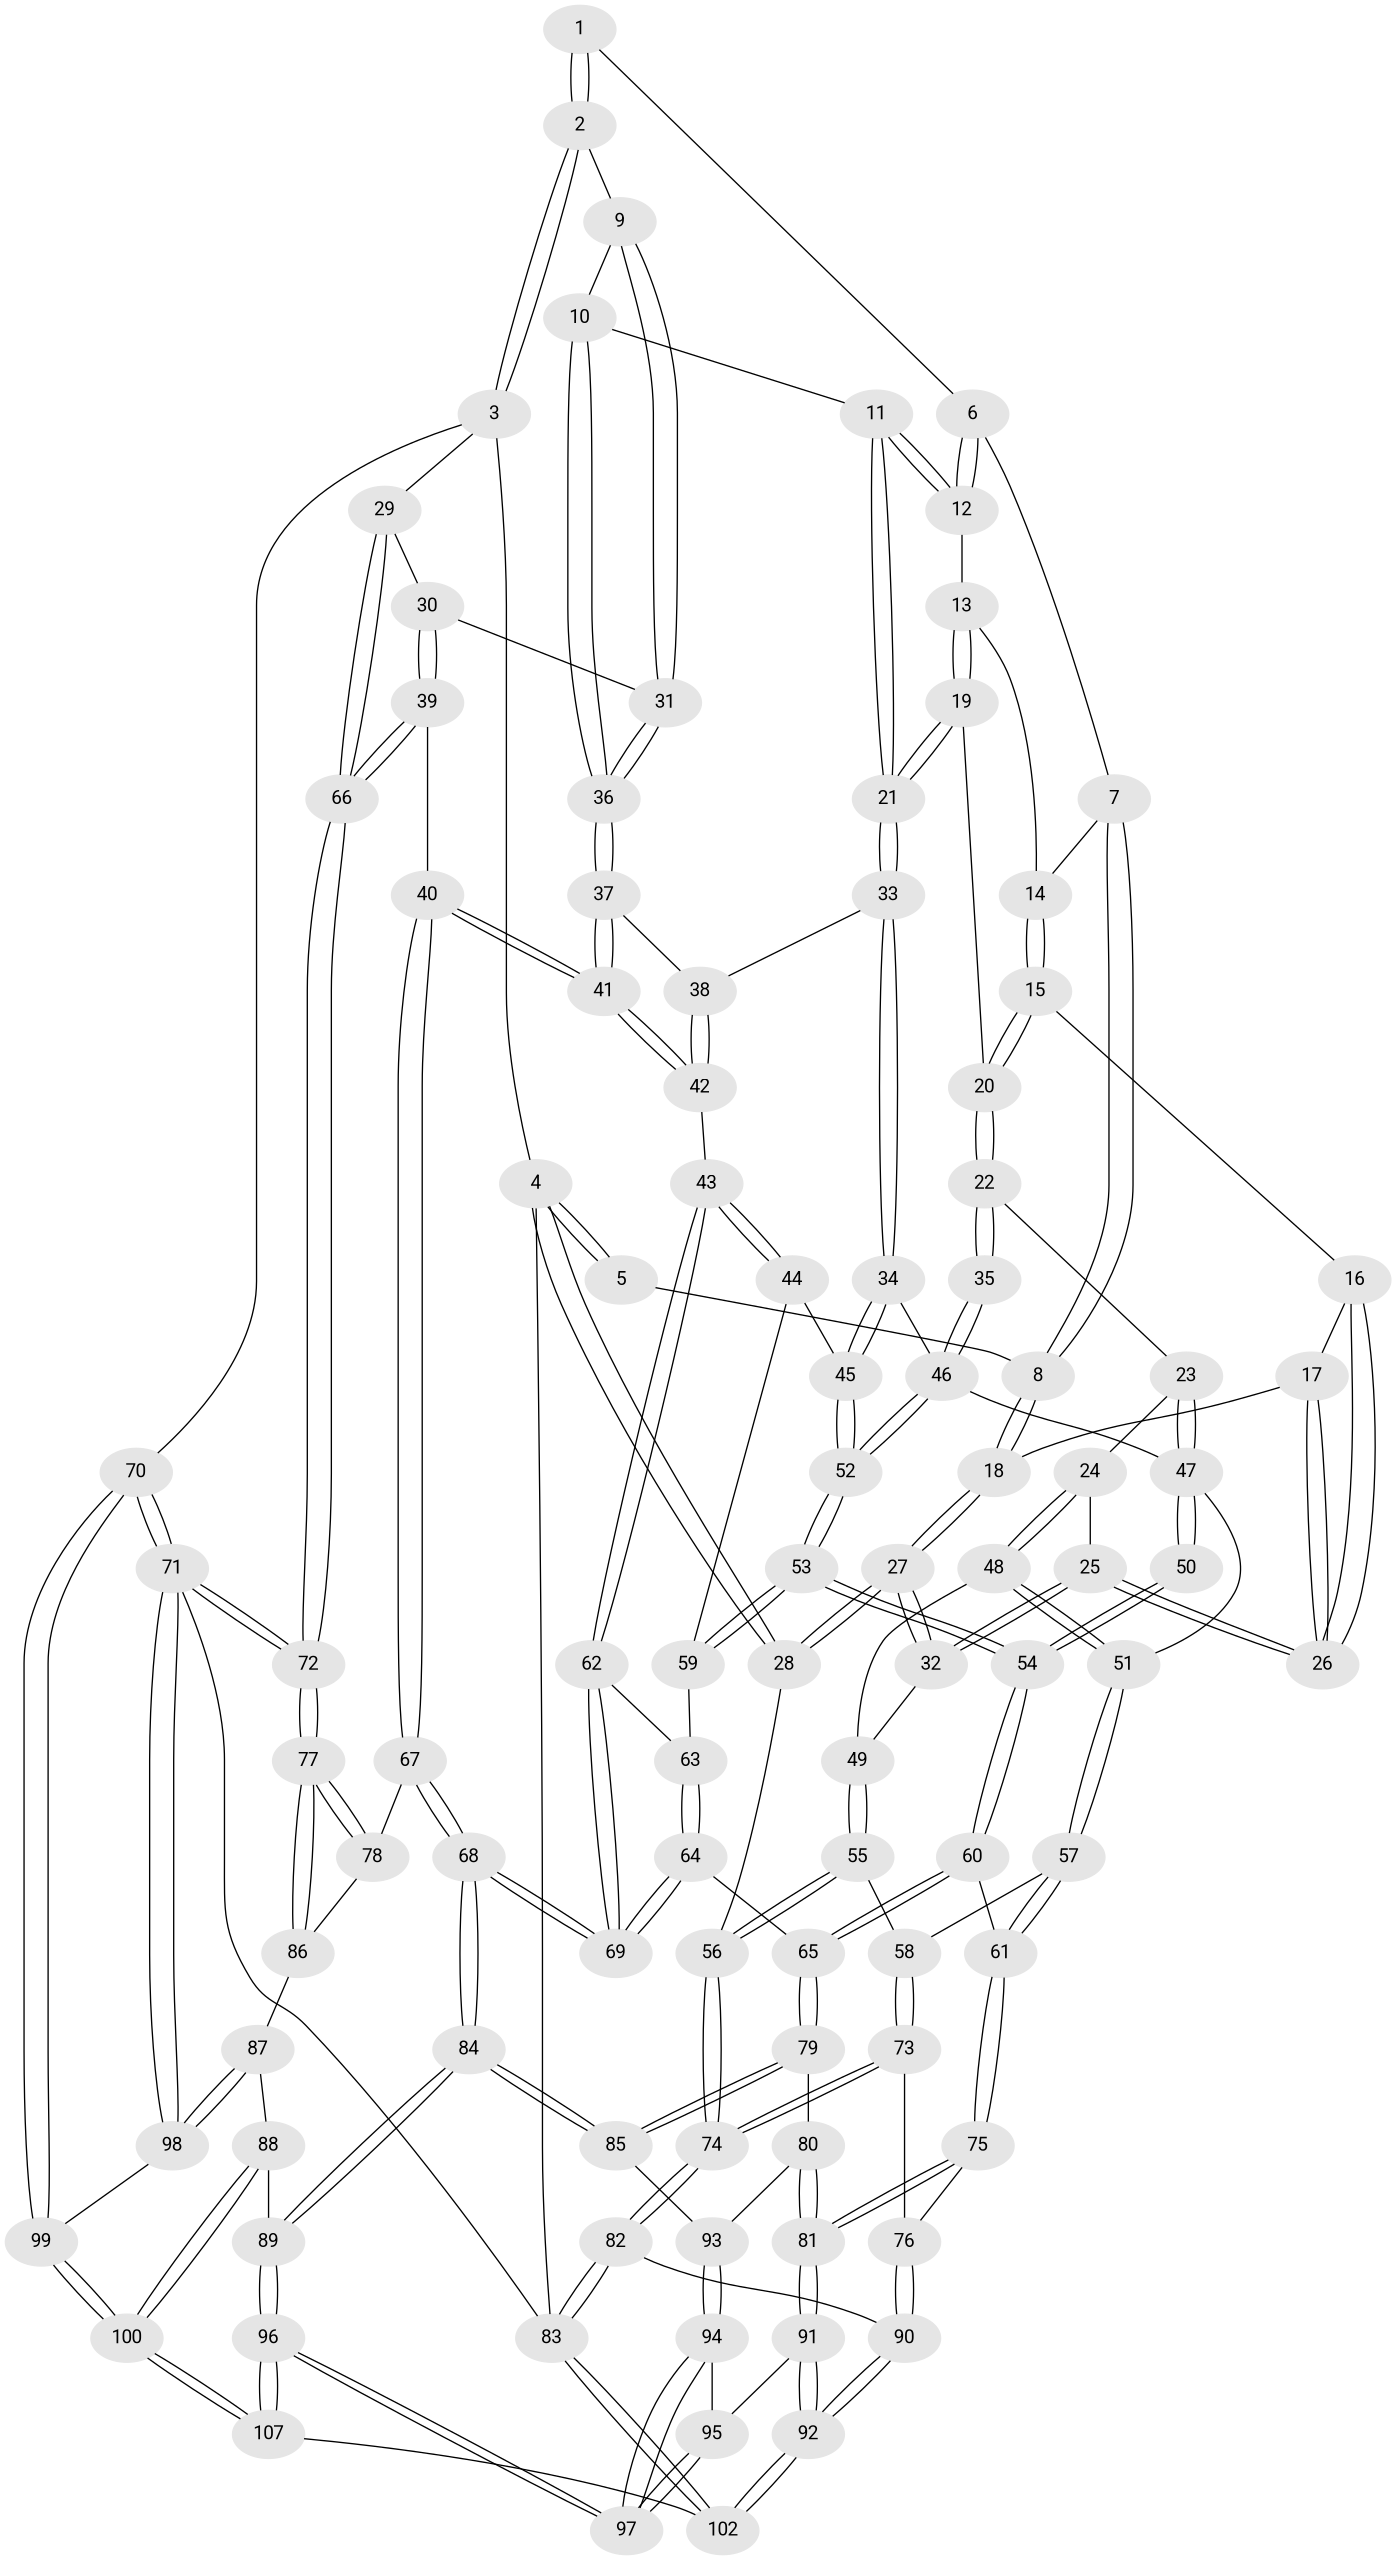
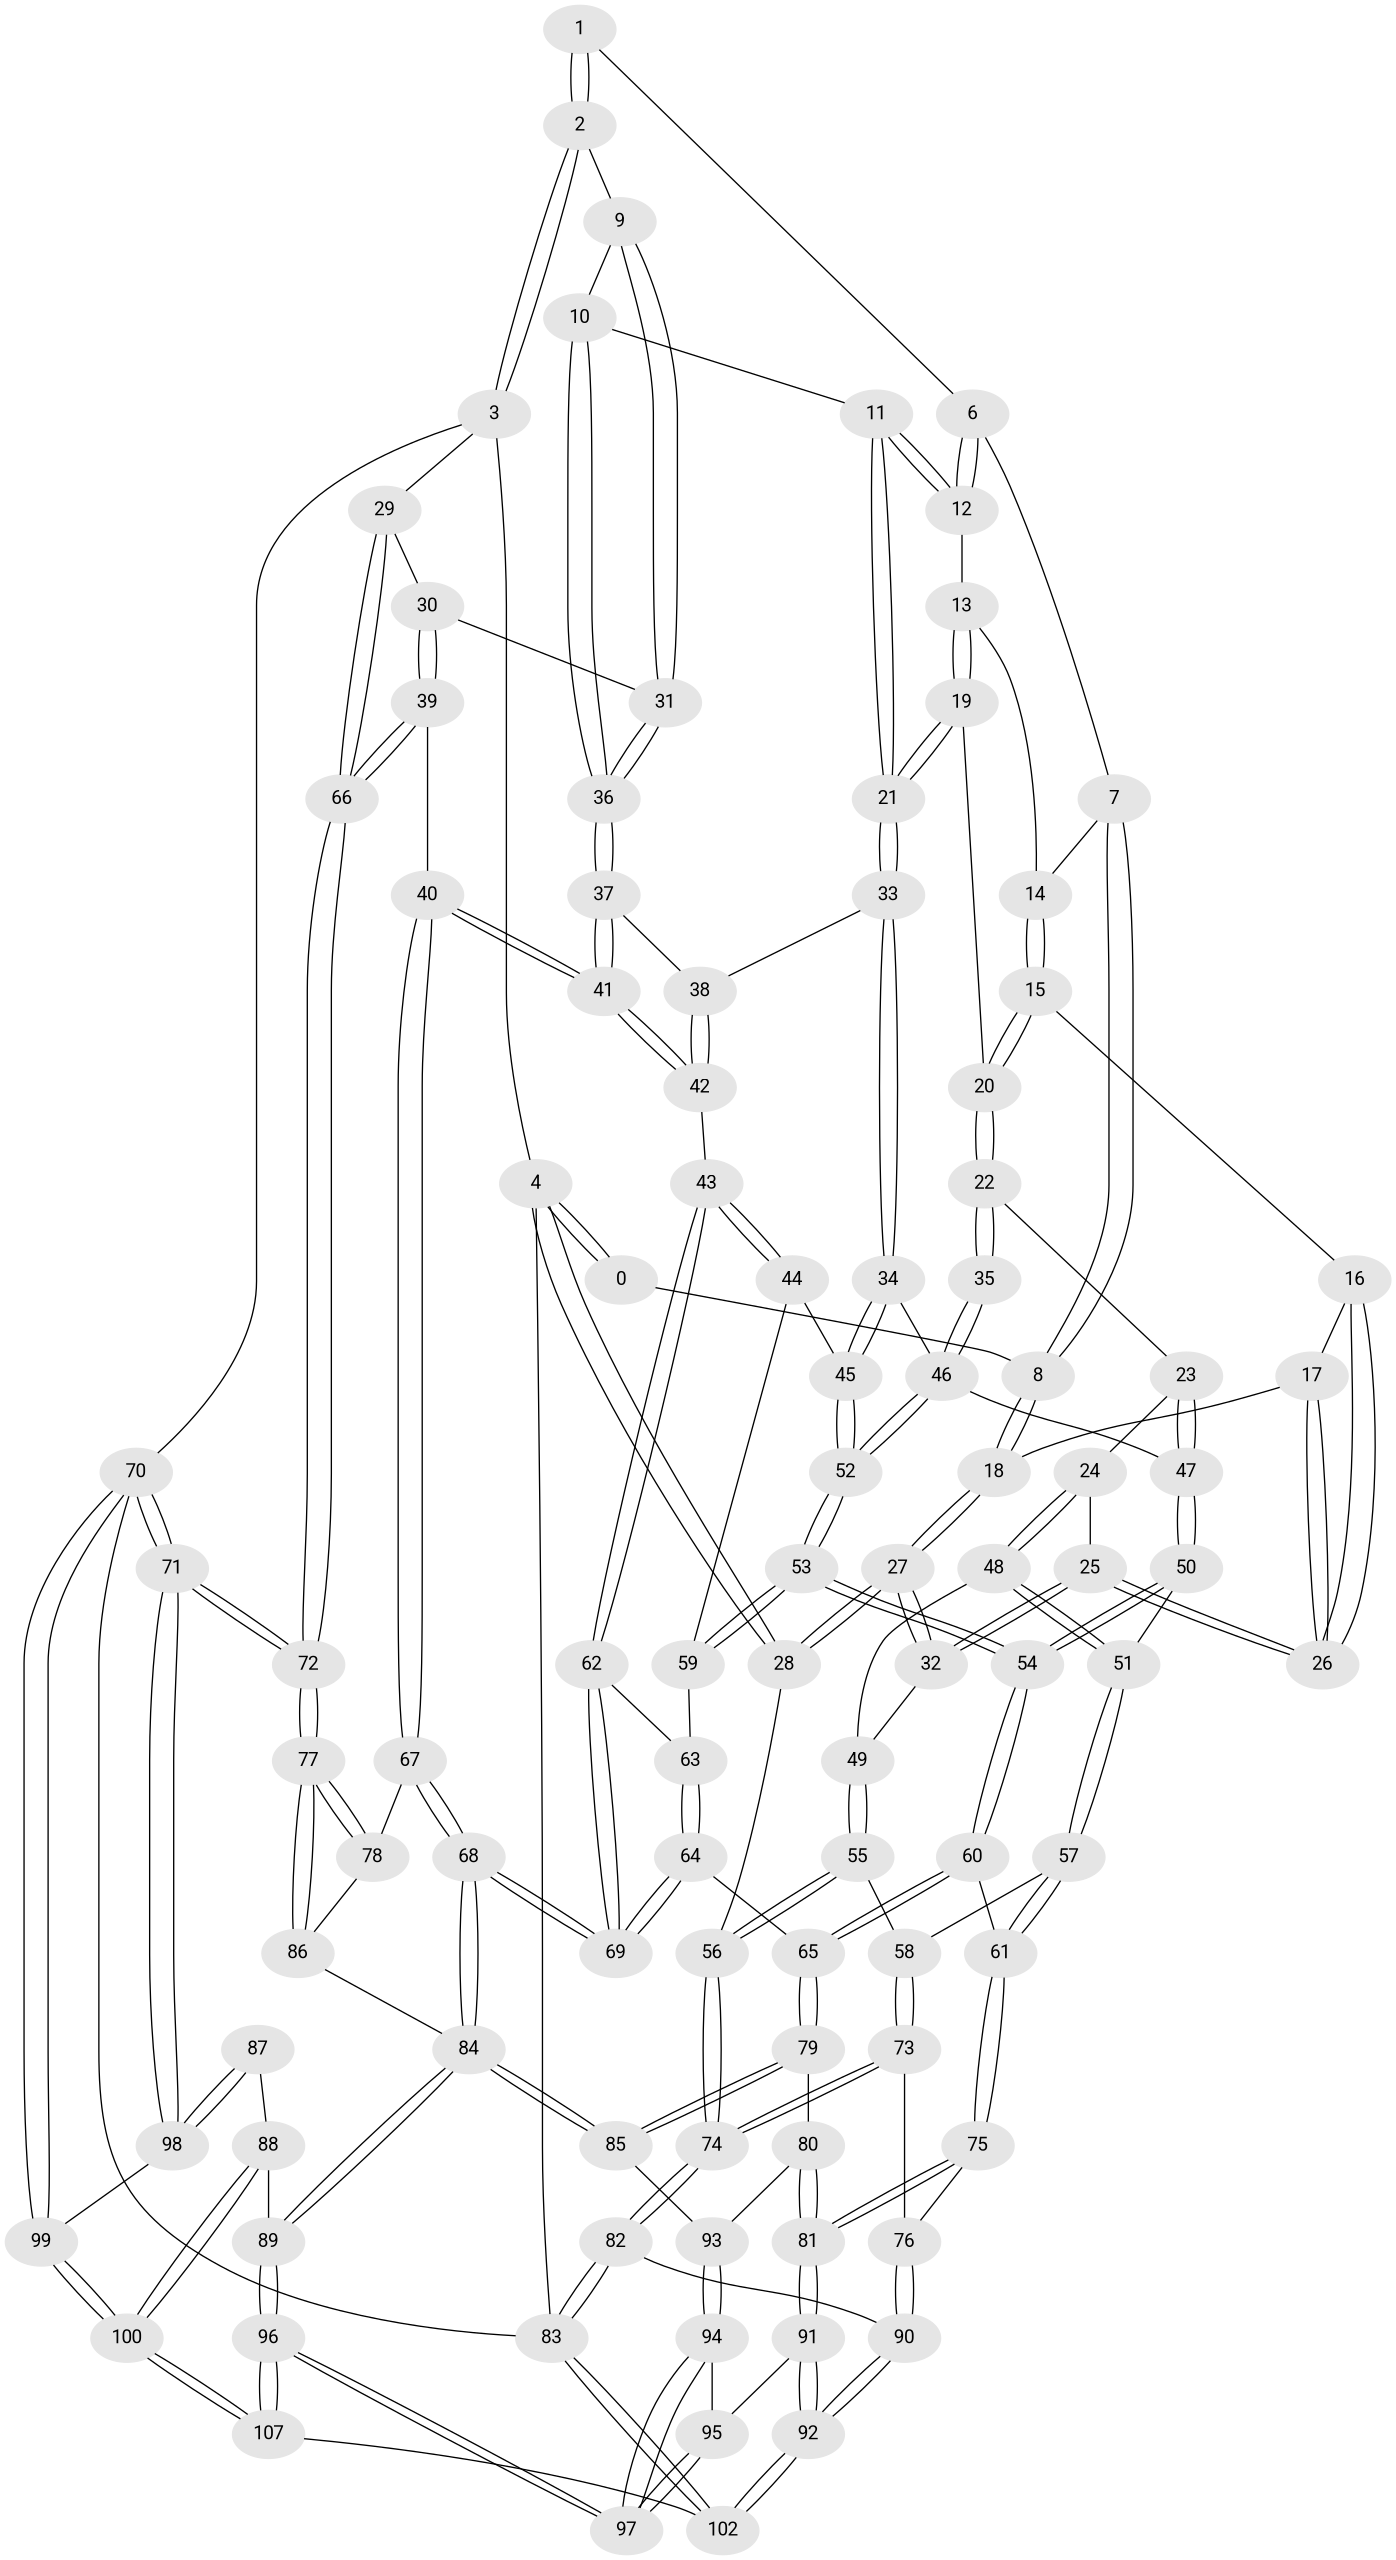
(621, 1280) -> (621, 1280)
(1236, 1589) -> (1155, 1617)
(281, 1995) -> (384, 2002)
(266, 1996) -> (99, 2057)
